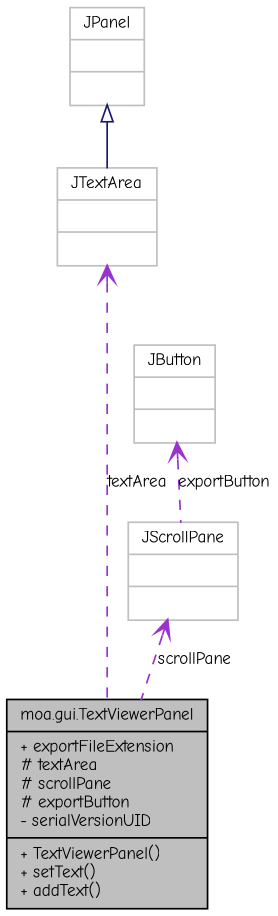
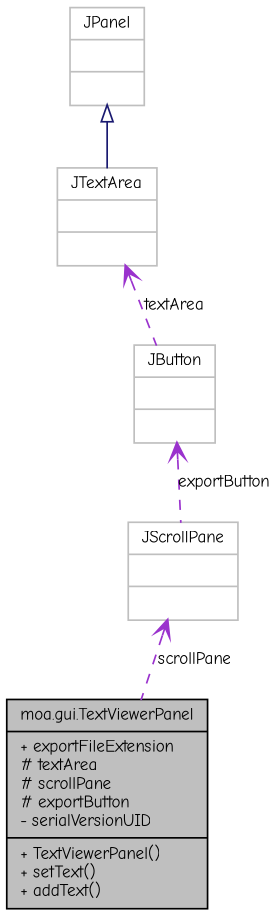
(107, 491) -> (144, 313)
